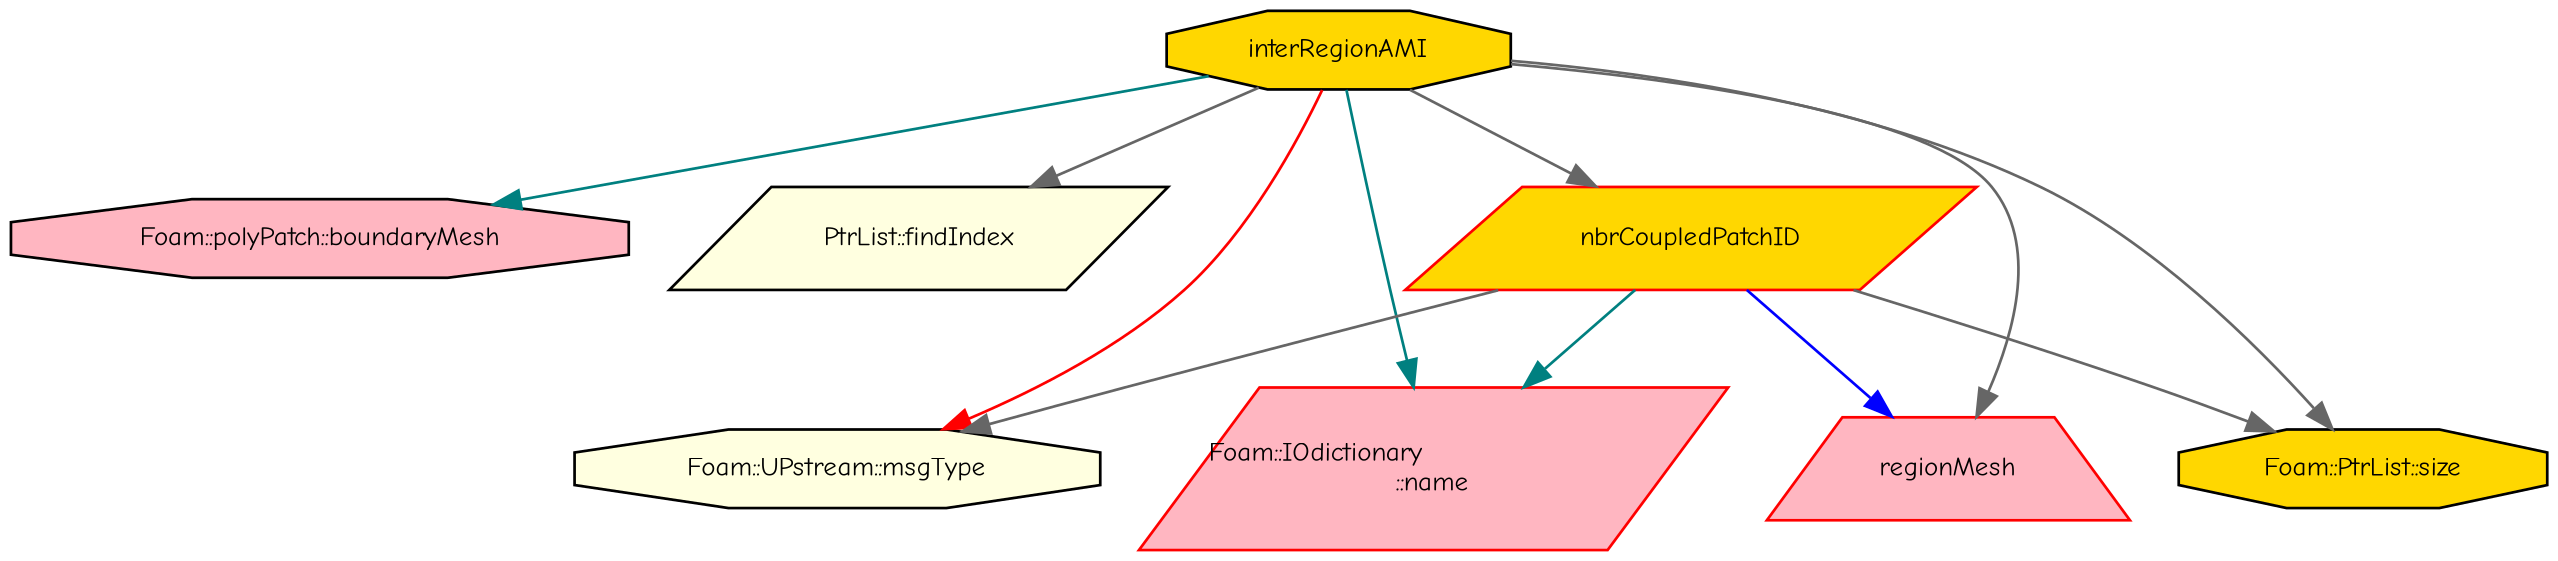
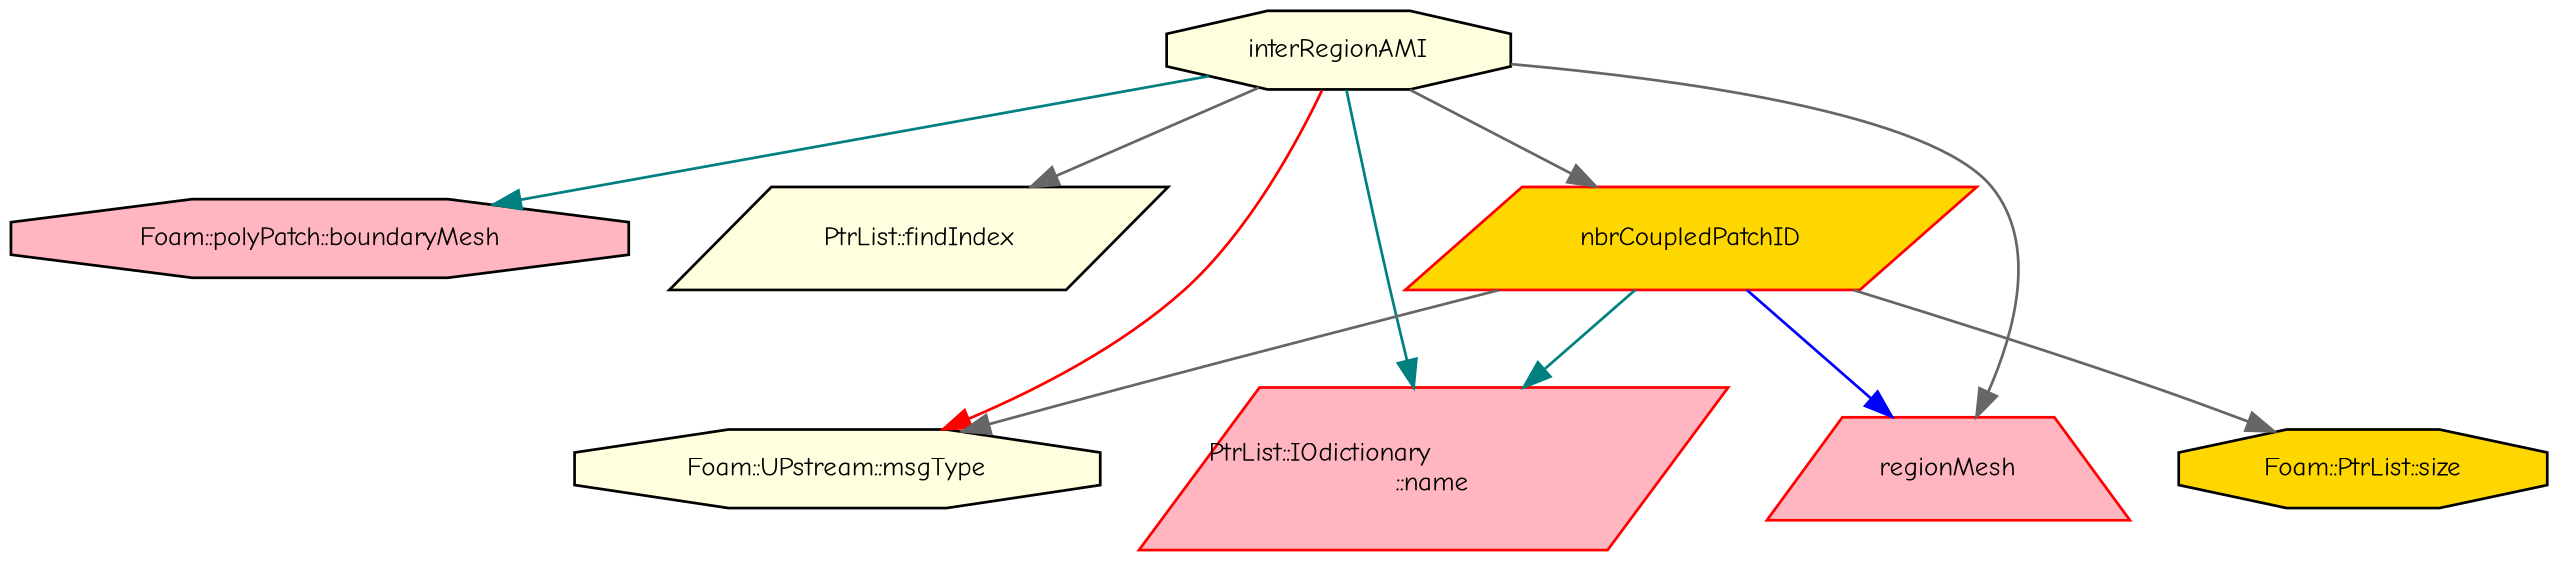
(1339, 50) -> (1339, 50)
(1993, 166) -> none
(1434, 469) -> (1434, 469)
